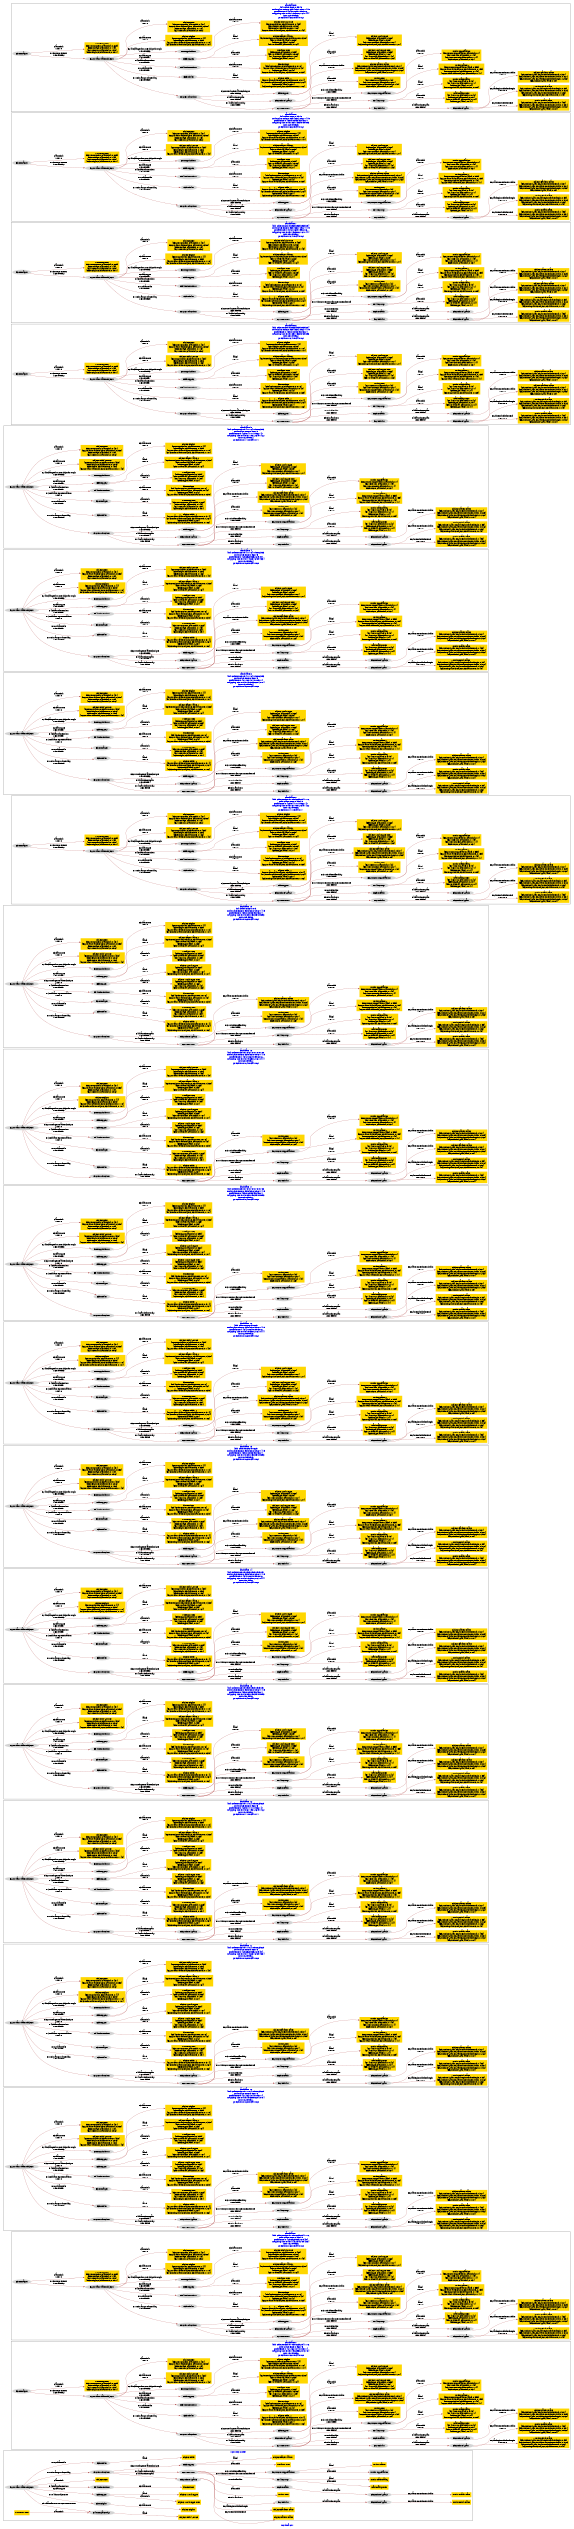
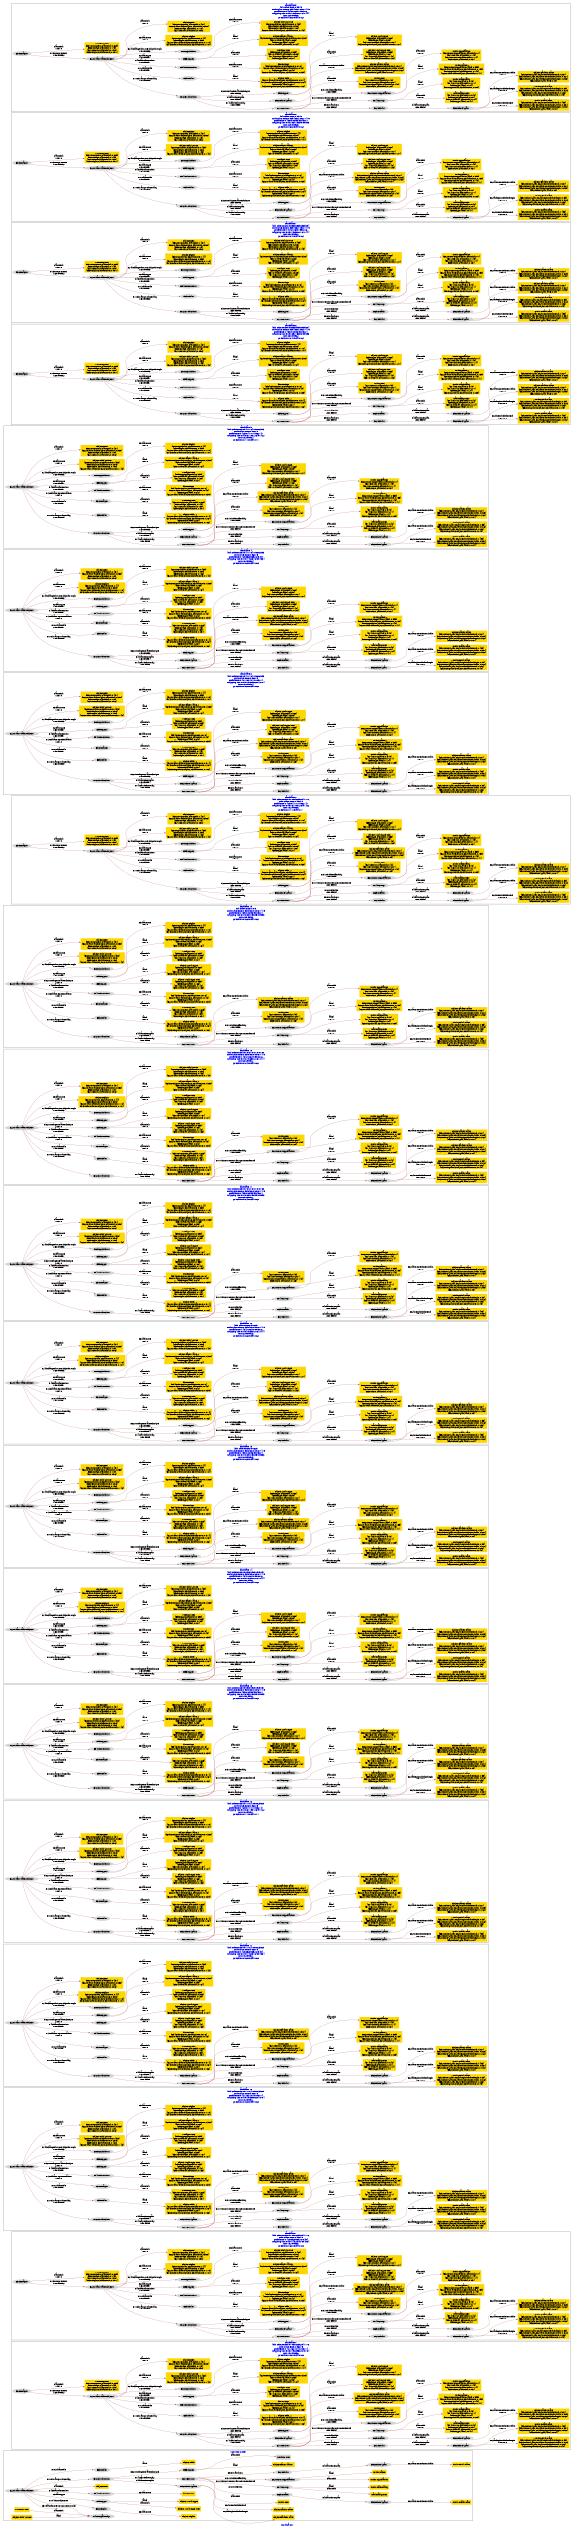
(283, 2465) -> (283, 2457)
(379, 2472) -> (379, 2480)
(146, 2515) -> (60, 2517)
